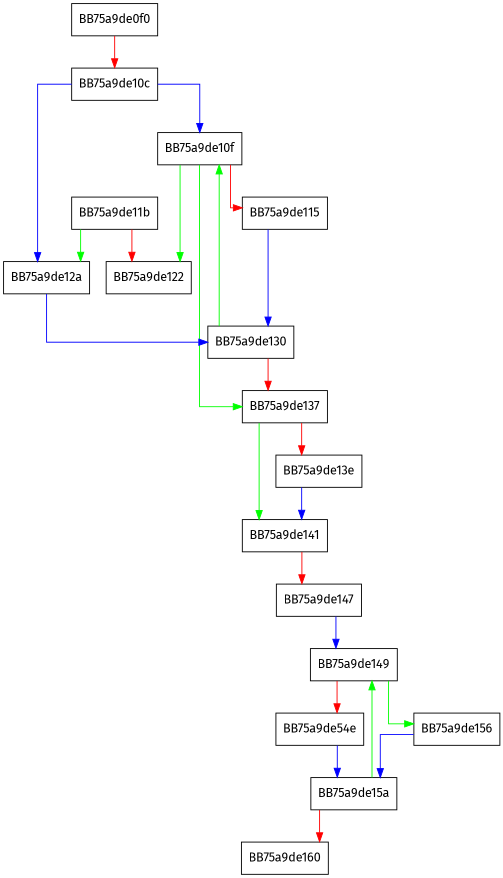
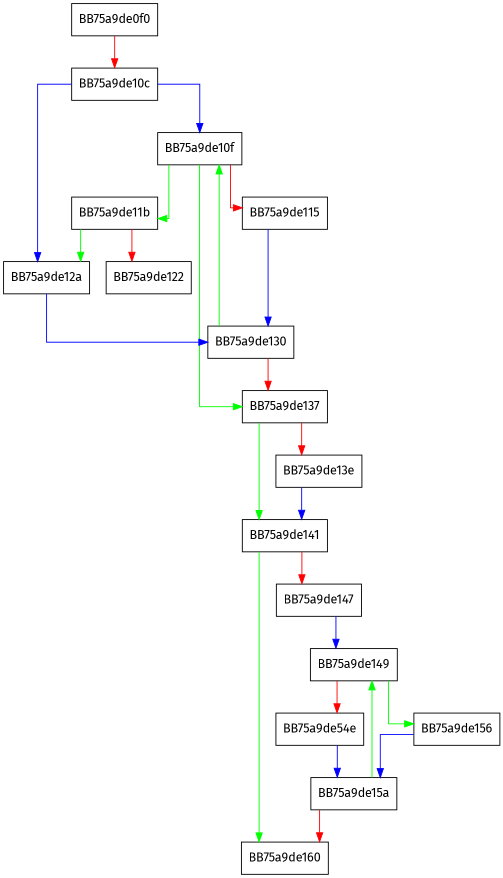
(180, 209) -> (169, 193)
none -> (259, 692)
